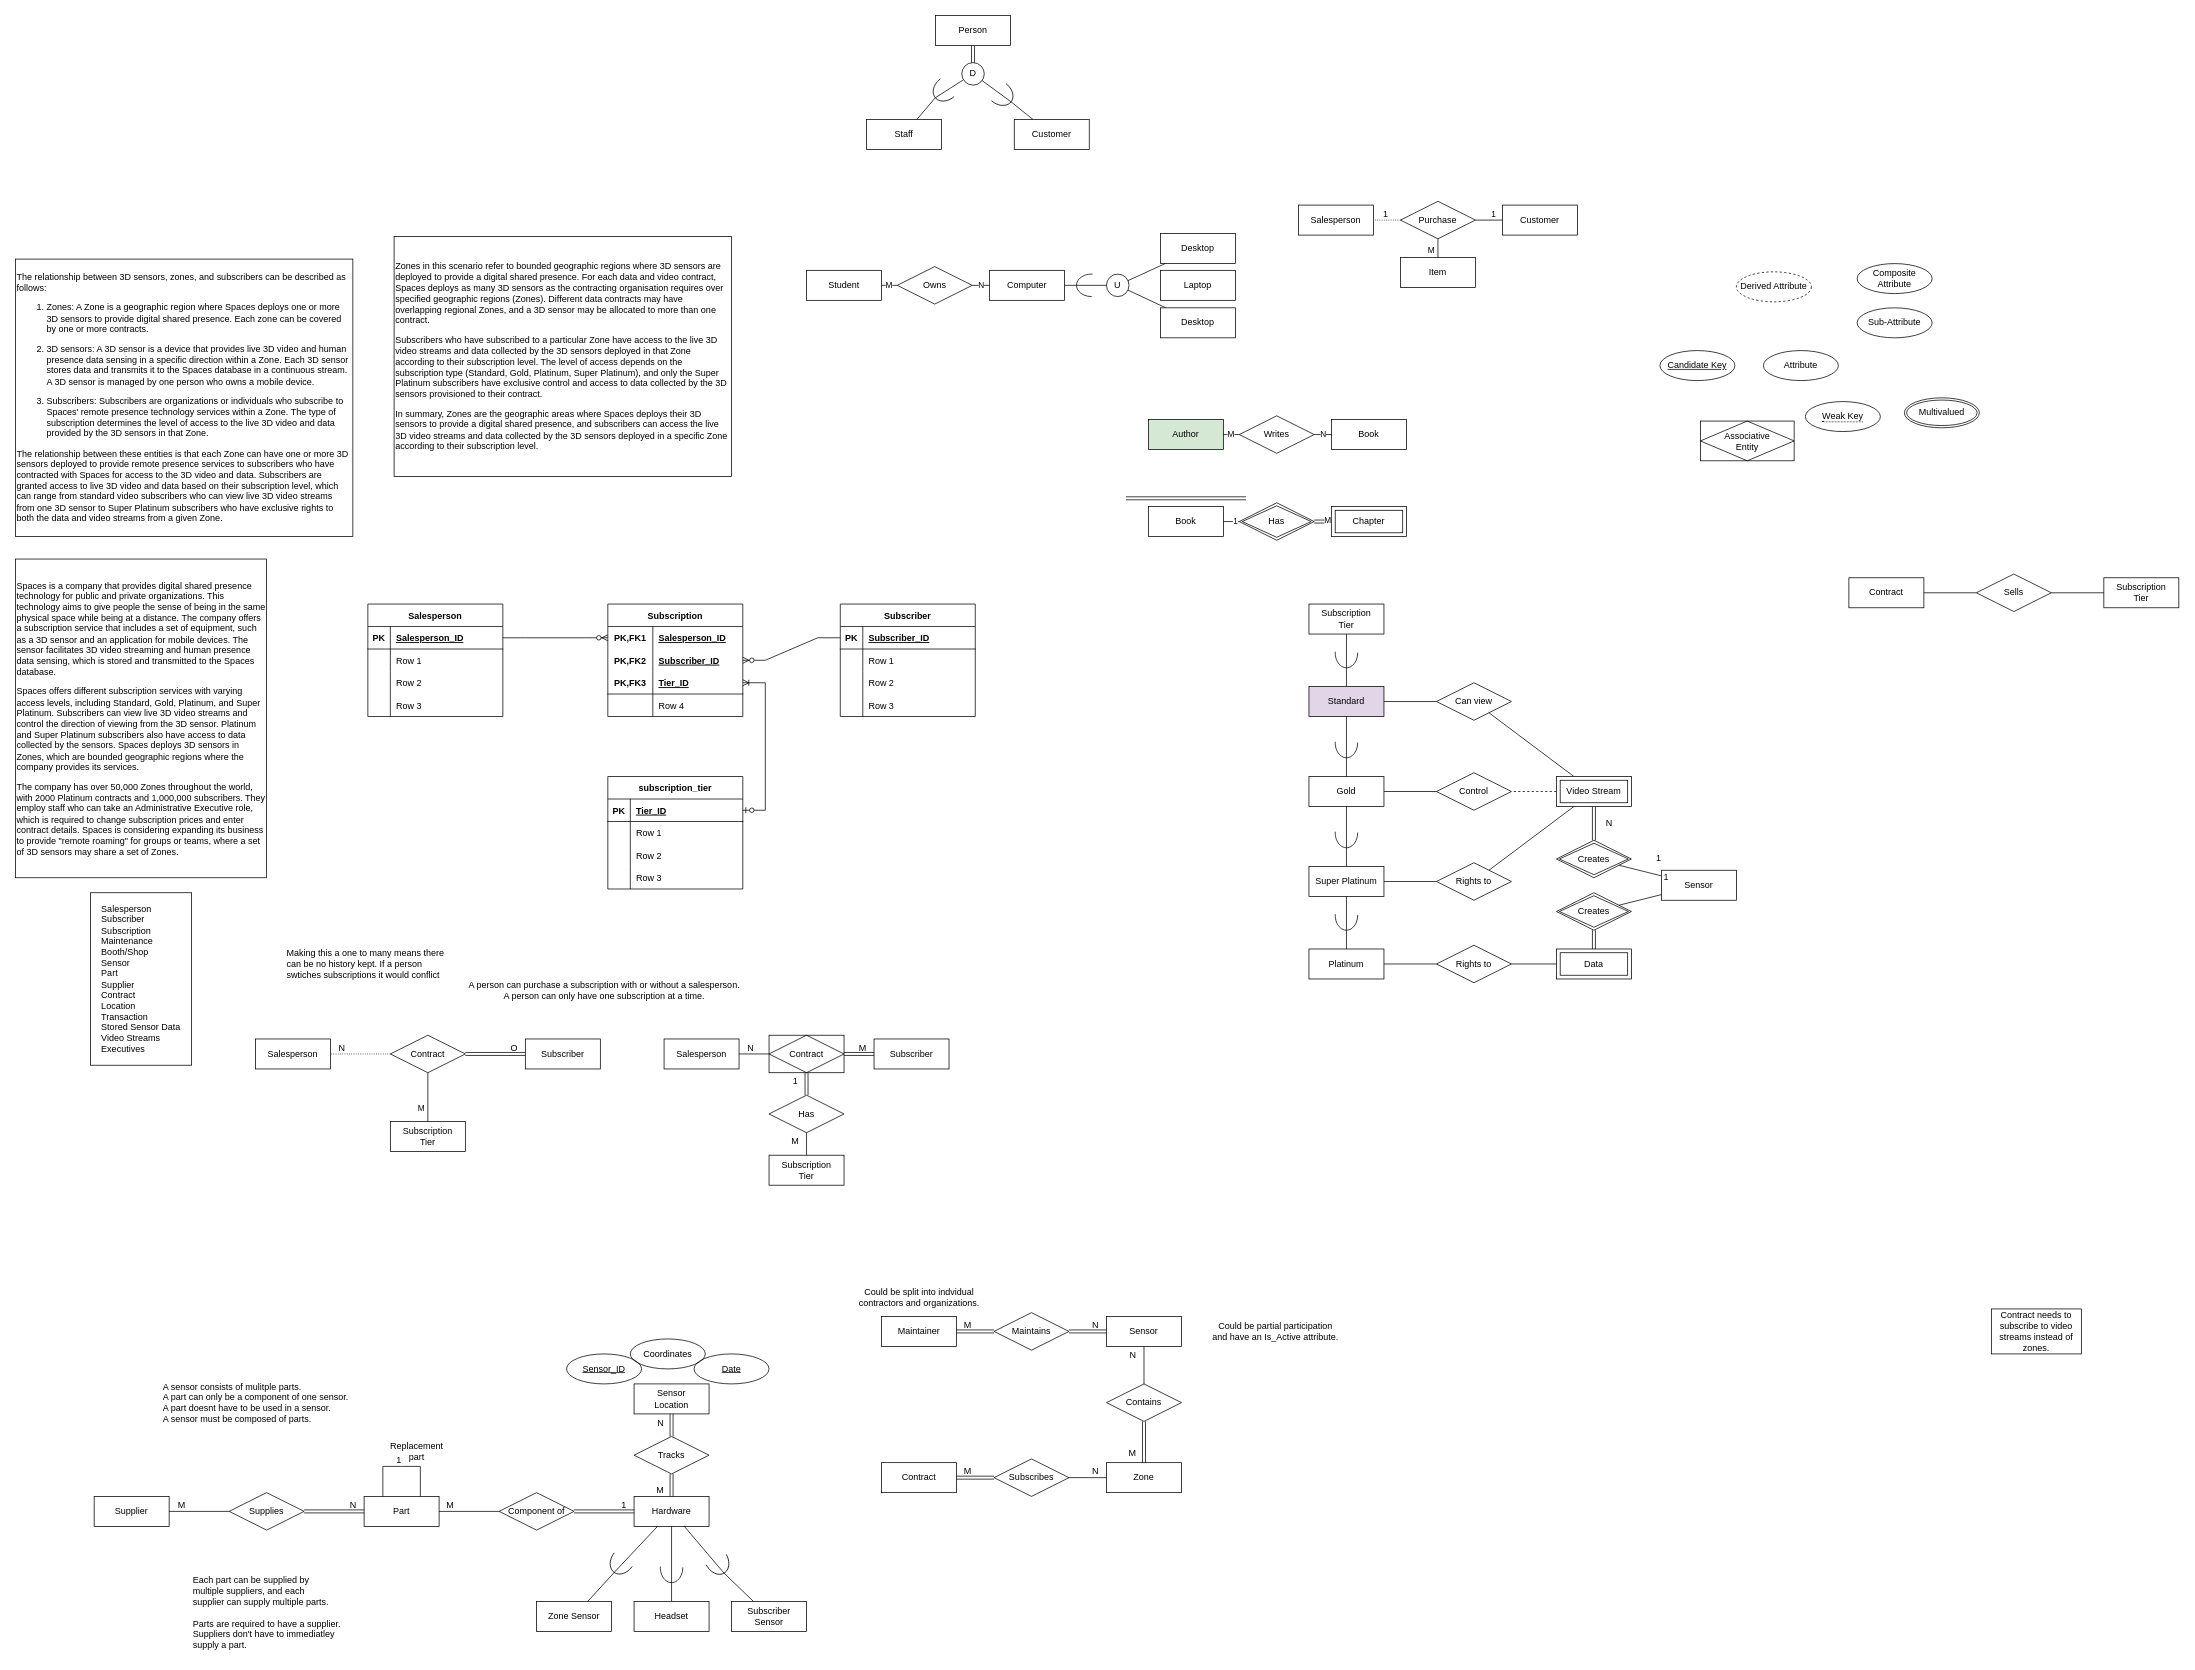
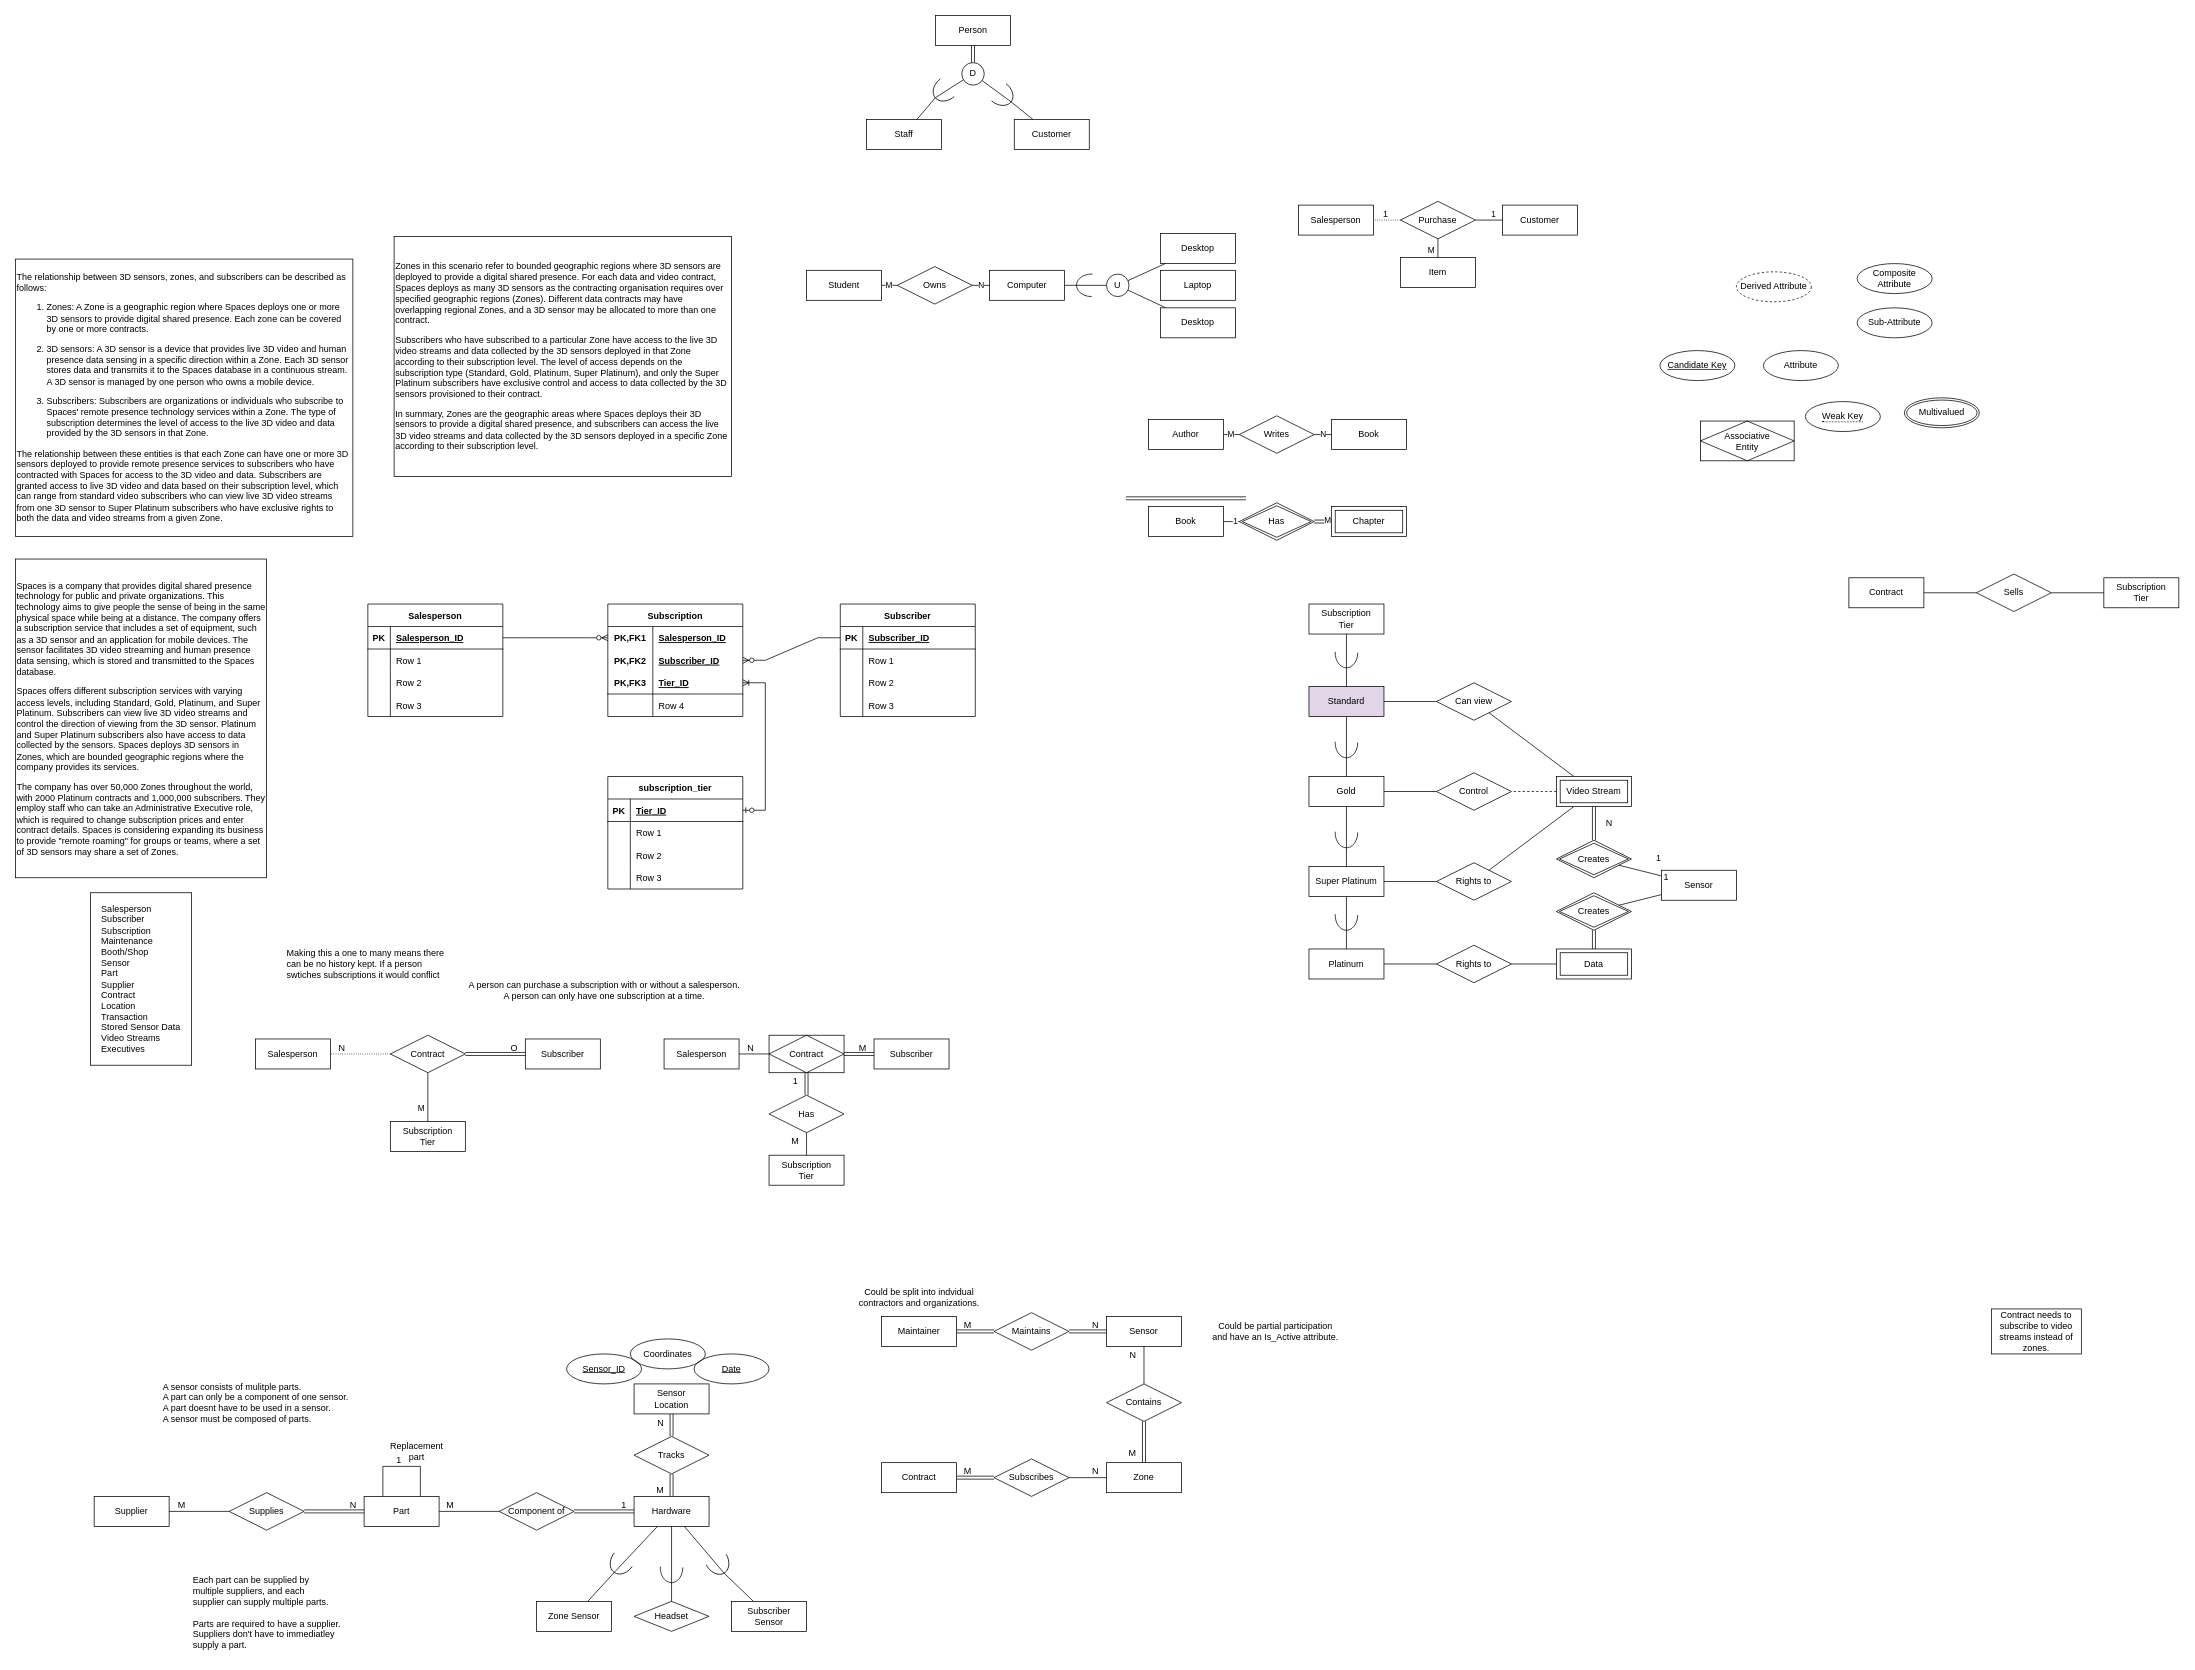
(1186, 435) -> (1186, 435)
(672, 1617) -> (672, 1617)
